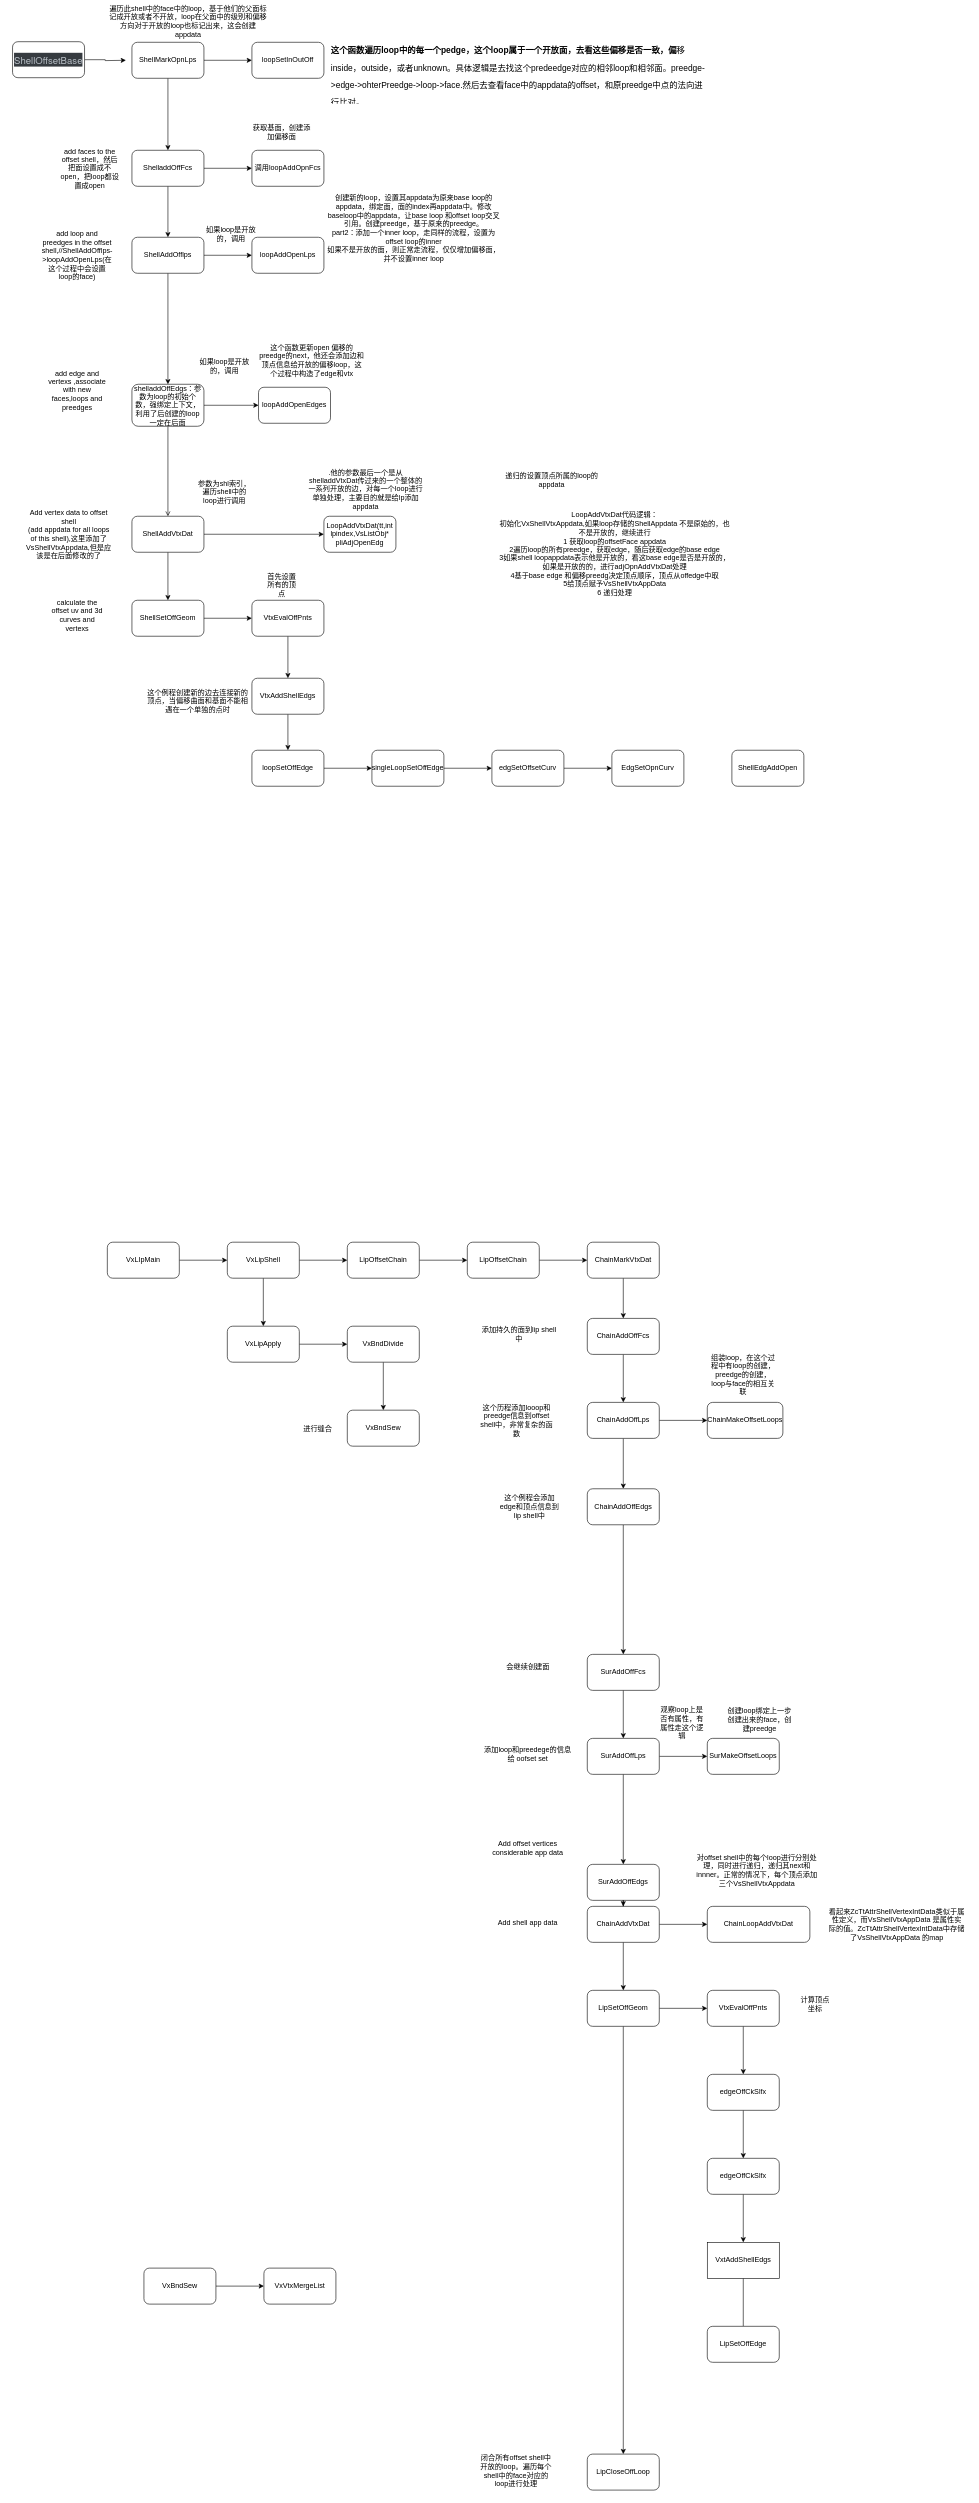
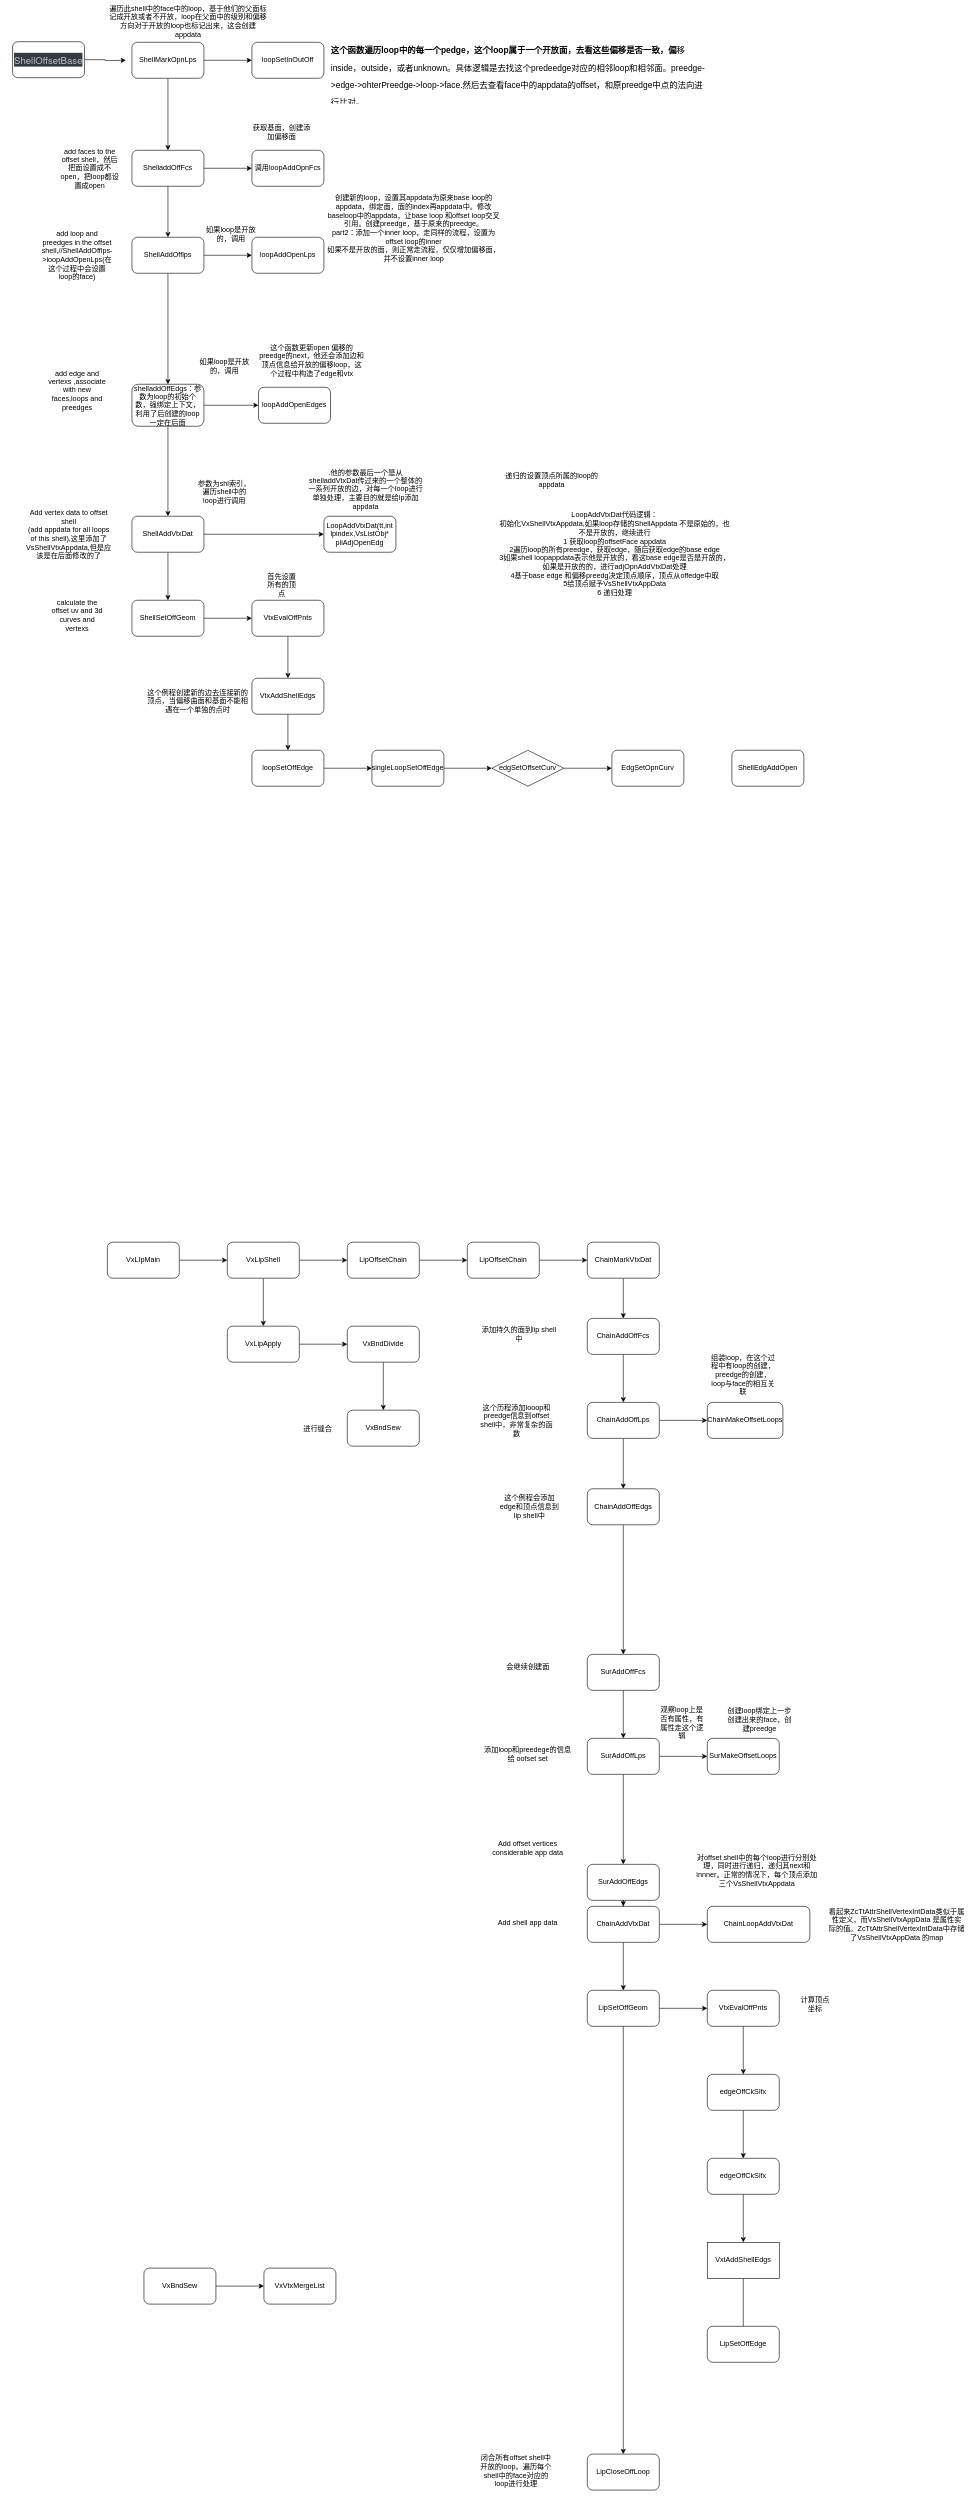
(168, 512) -> (168, 510)
(528, 768) -> (528, 768)
